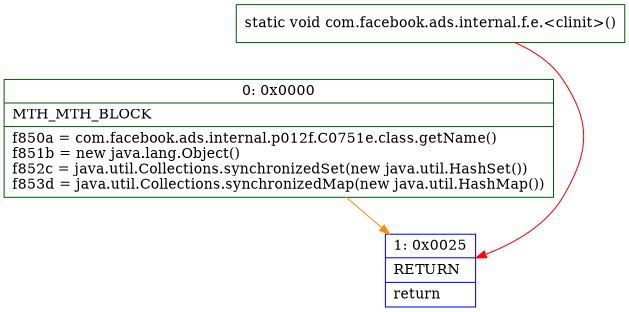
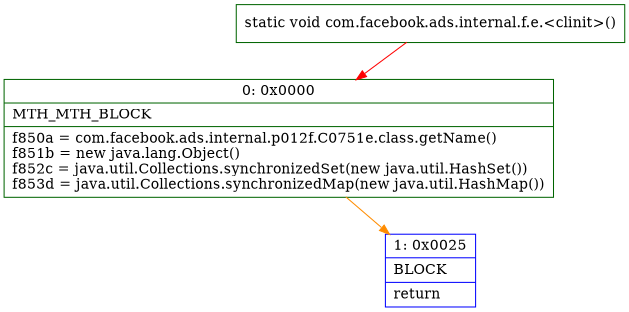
(581, 156) -> (386, 58)
(427, 270) -> (420, 270)
